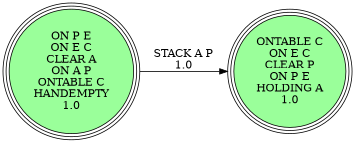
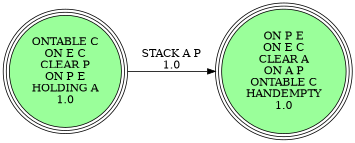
(180, 71) -> (168, 71)
